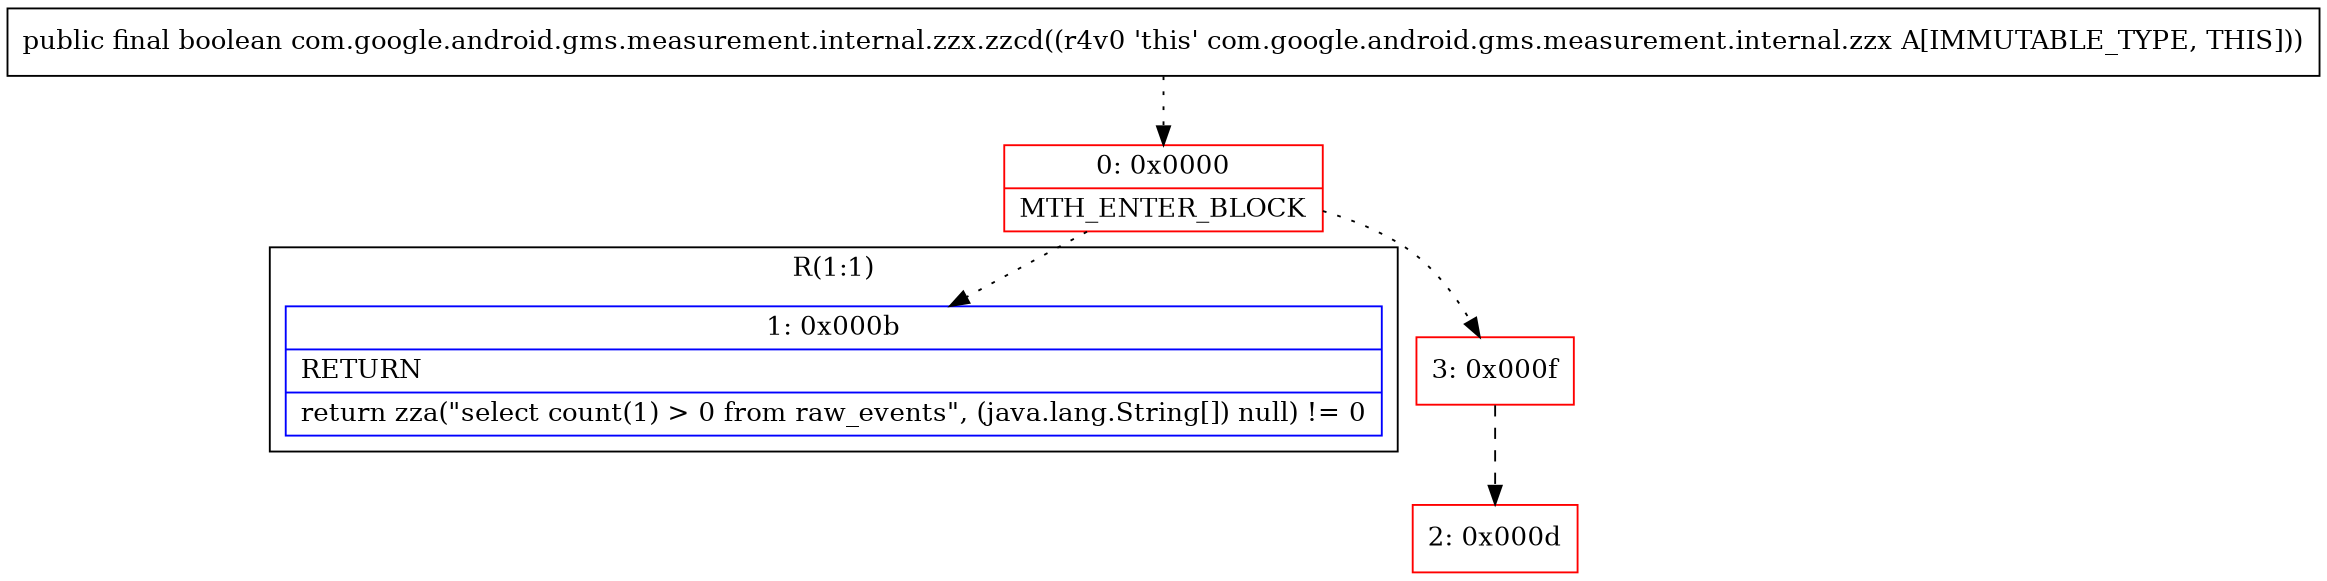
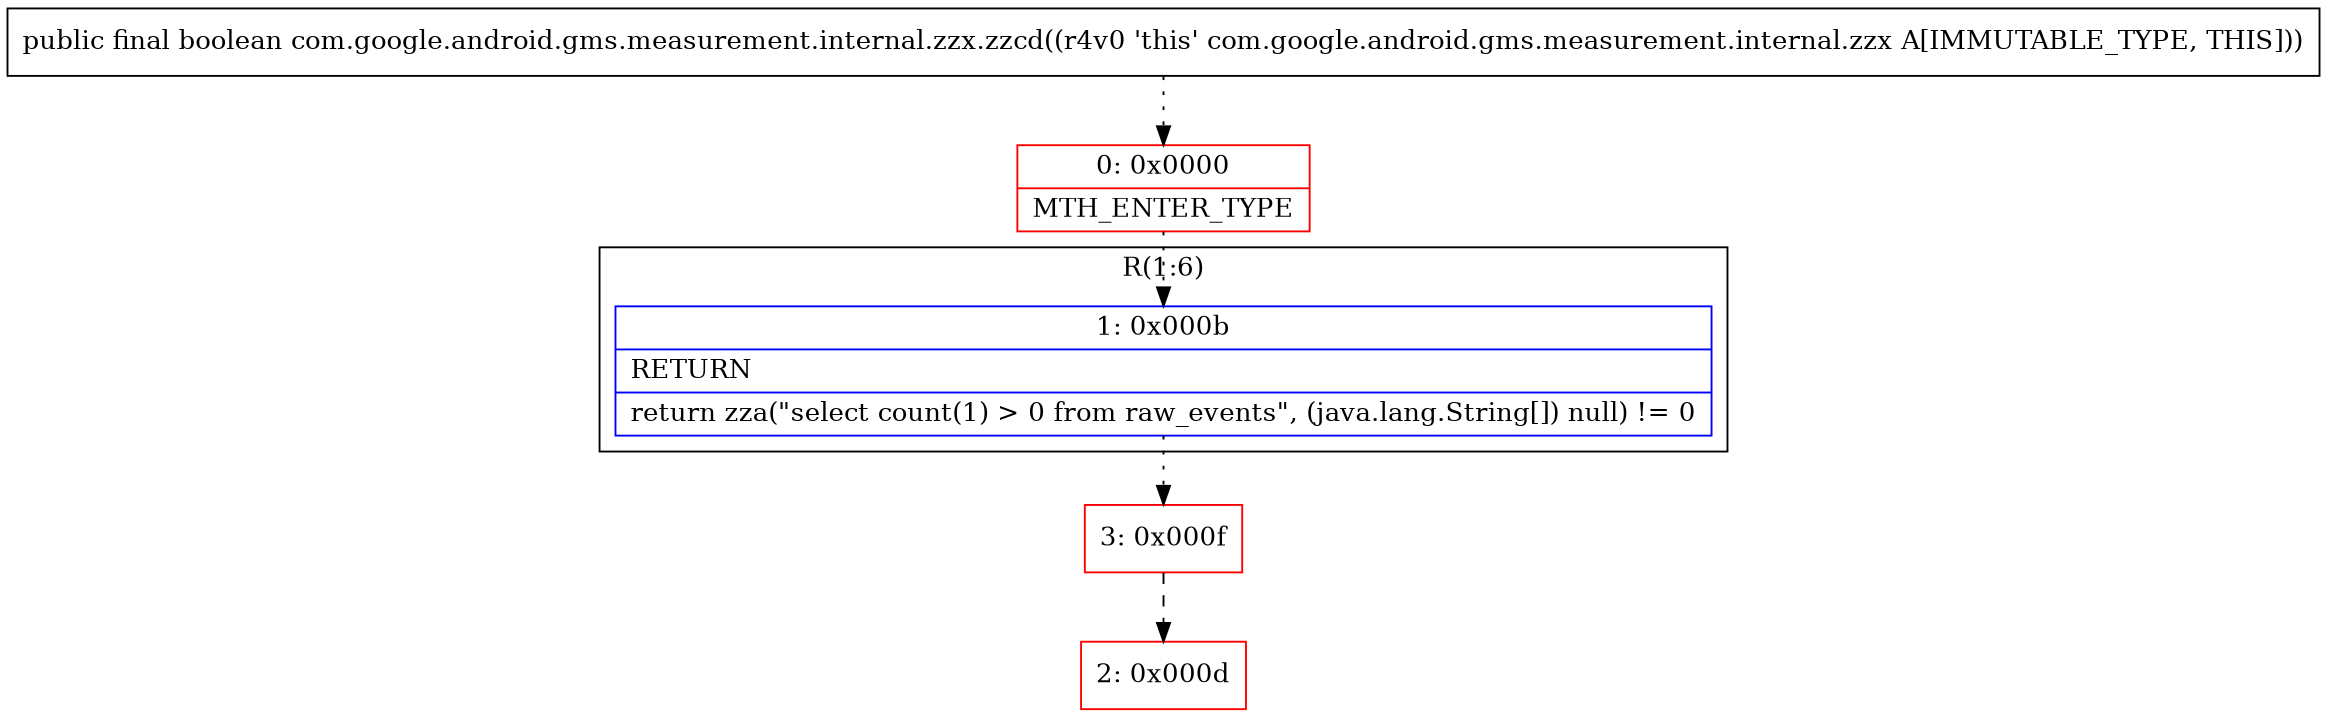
(1164, 209) -> (1164, 209)
(1412, 253) -> (1164, 463)
(834, 269) -> (1164, 269)
